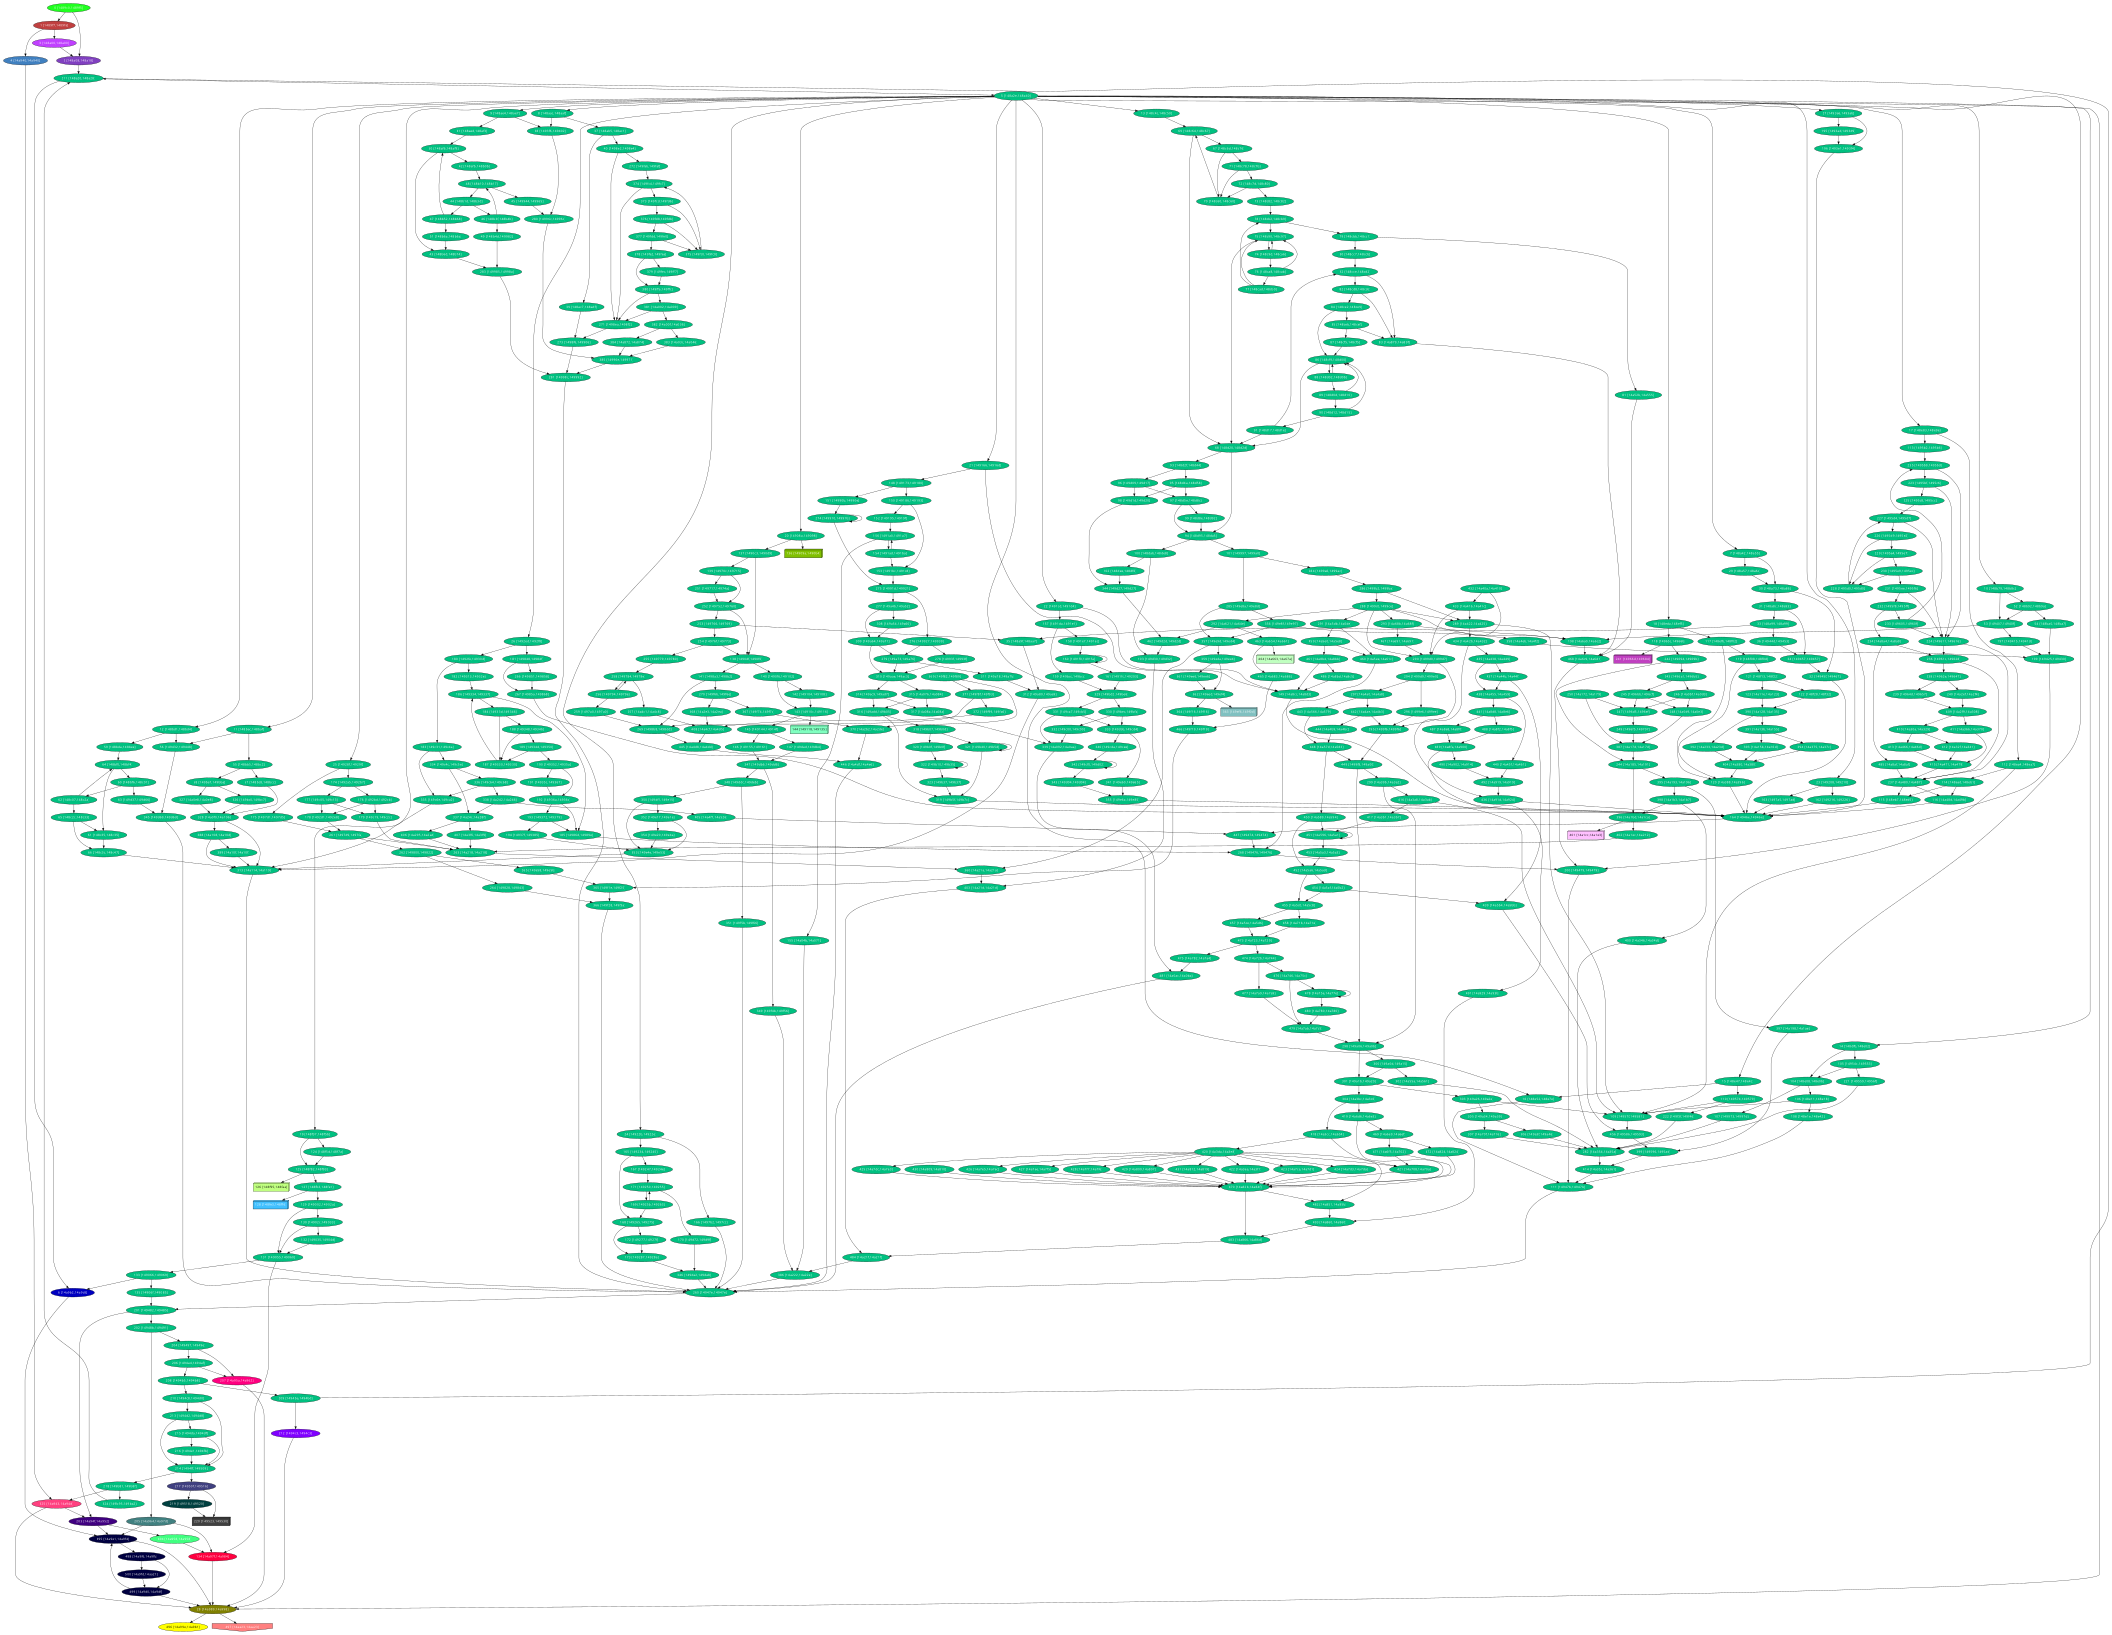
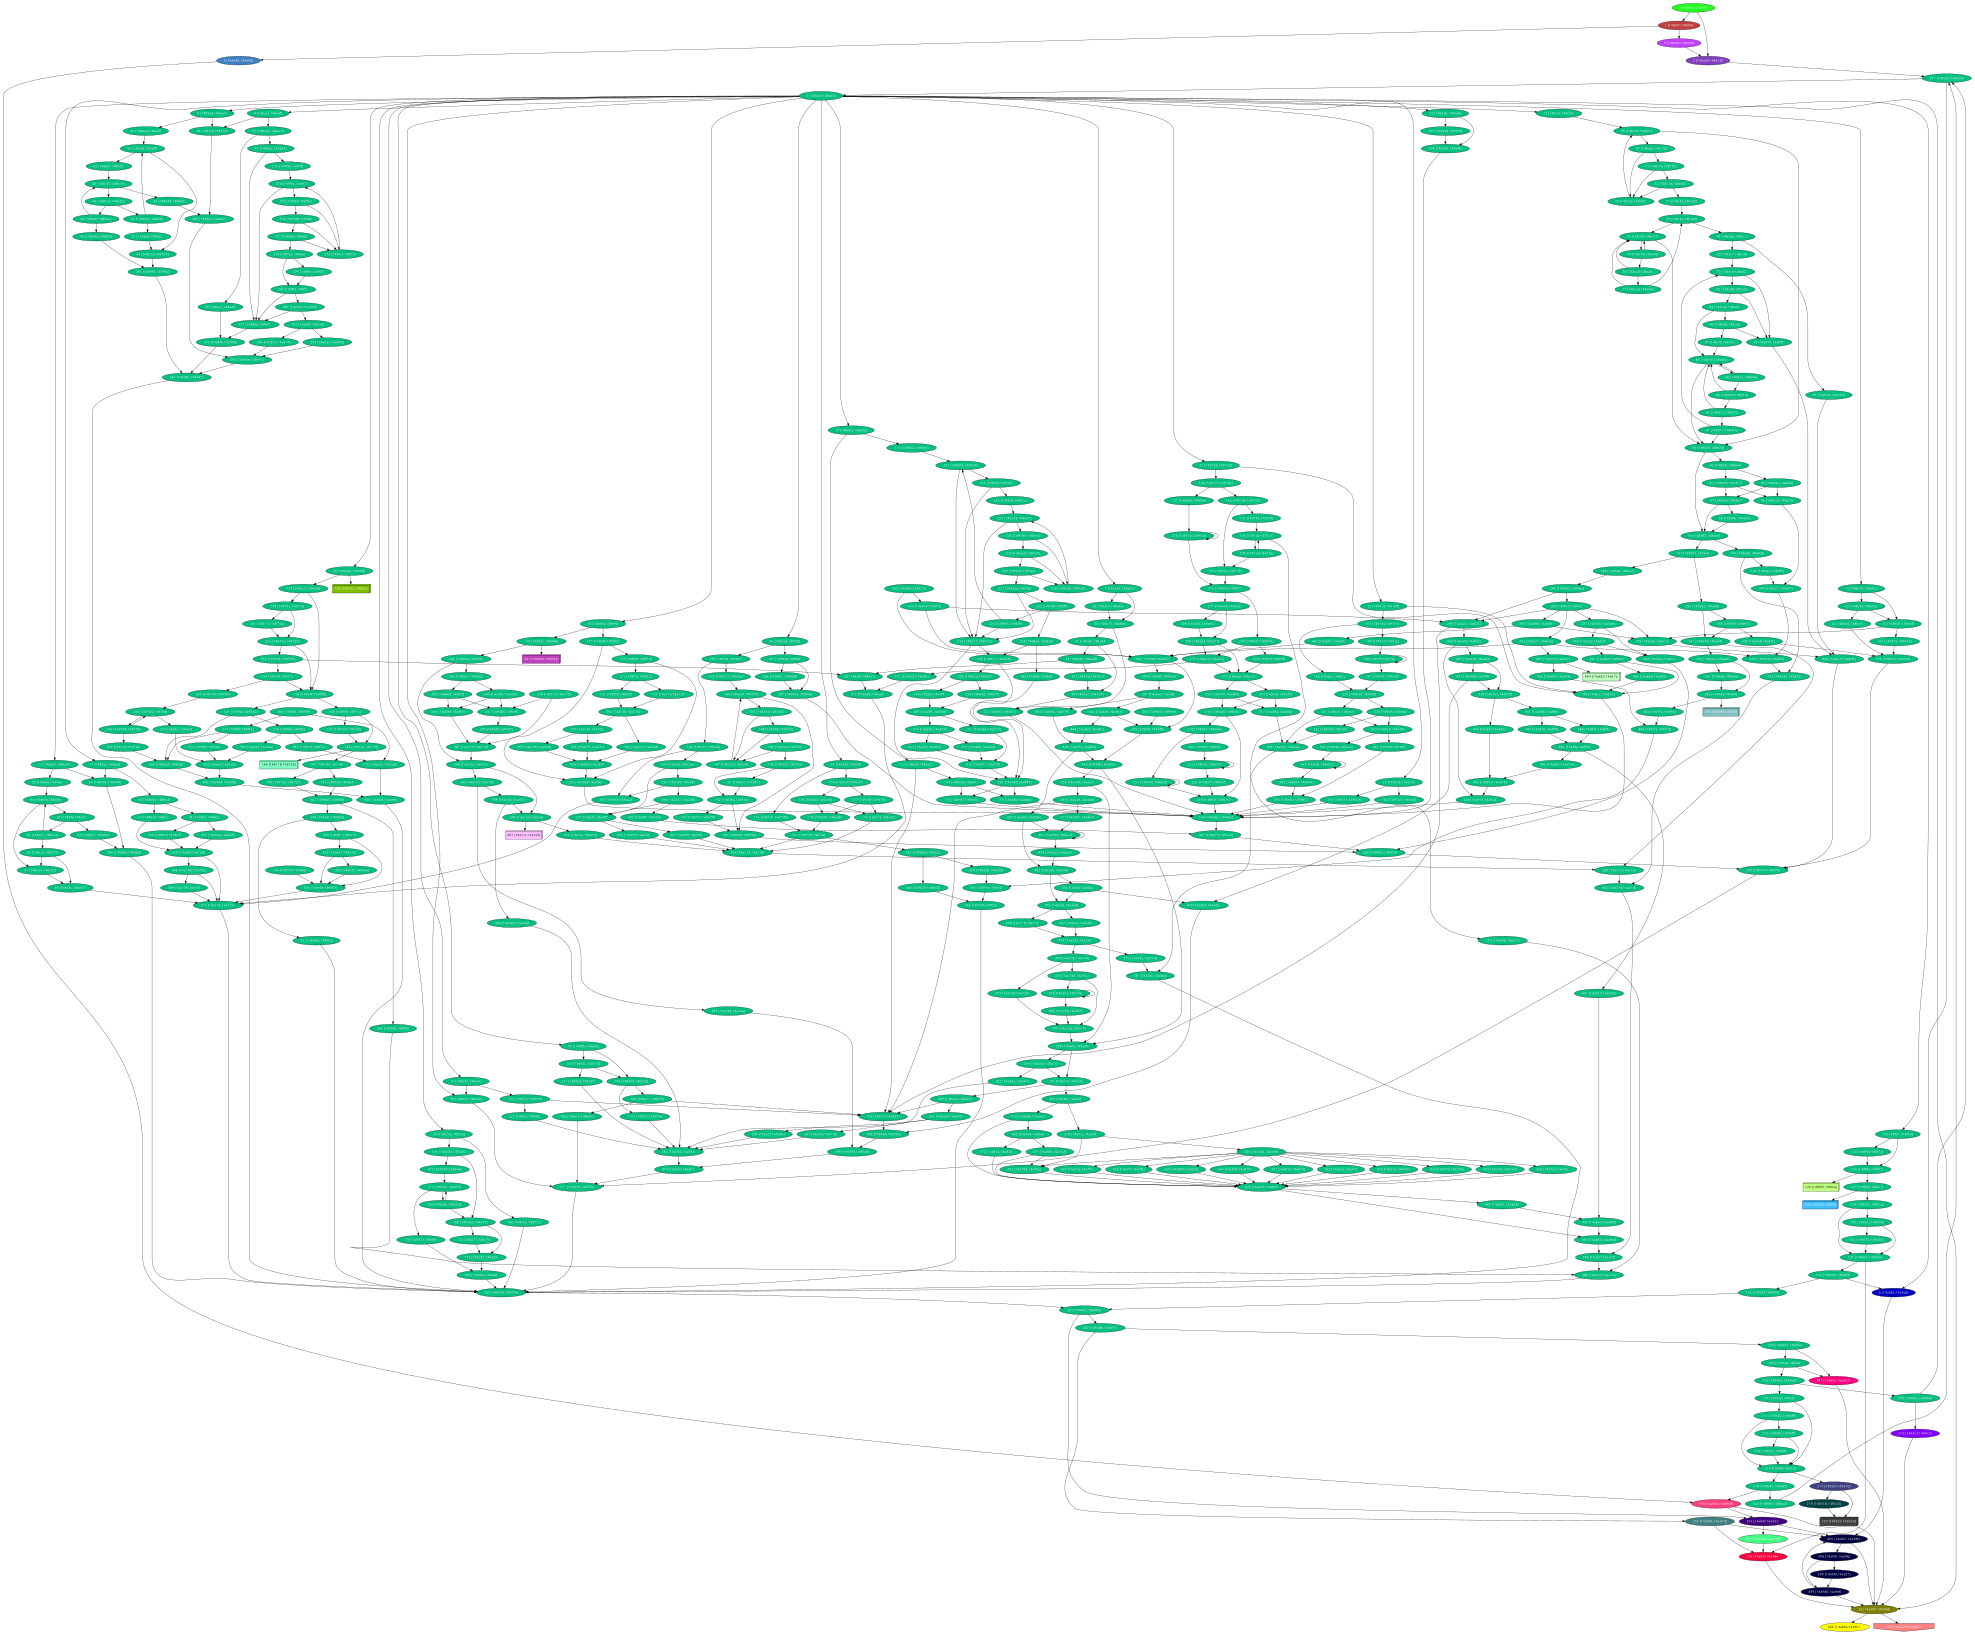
(1372, 647) -> (1344, 649)
(1421, 693) -> none
(535, 825) -> none
(1340, 1157) -> (1249, 1160)
